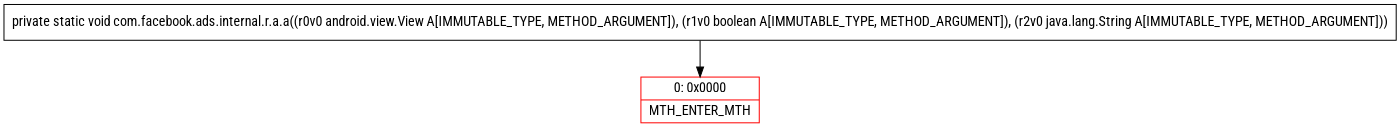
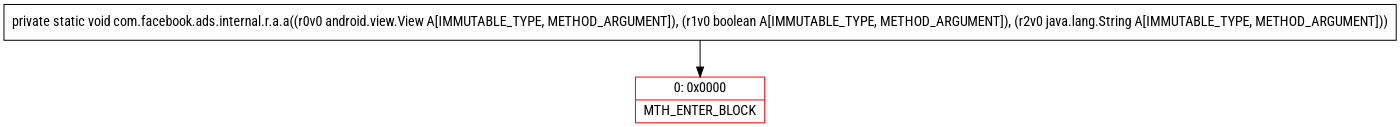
(700, 111) -> (700, 111)
